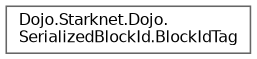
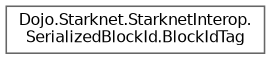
(128, 30) -> (135, 30)
